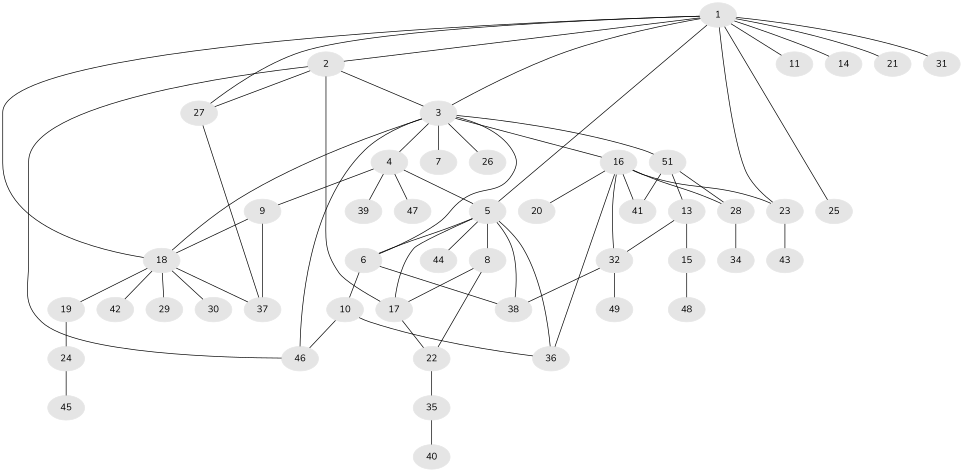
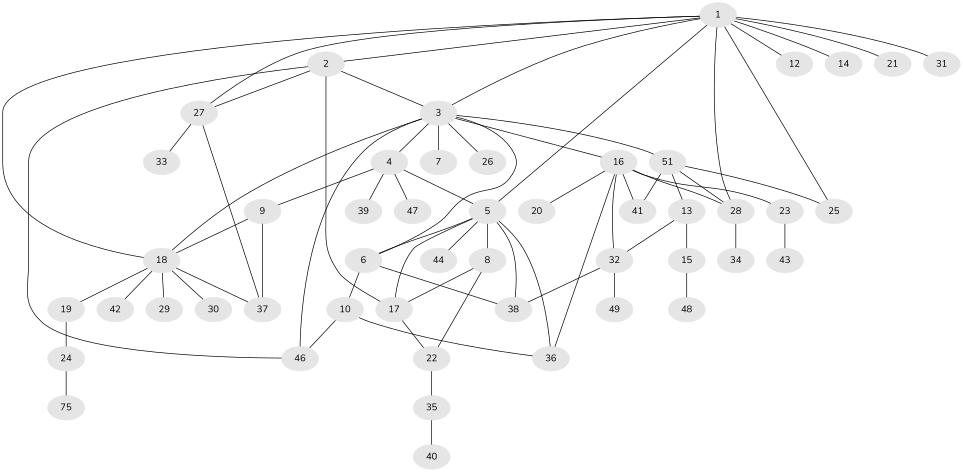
(794, 64) -> (794, 64)
(733, 120) -> (715, 114)
none -> (162, 162)
none -> (753, 182)
(66, 408) -> (66, 408)
